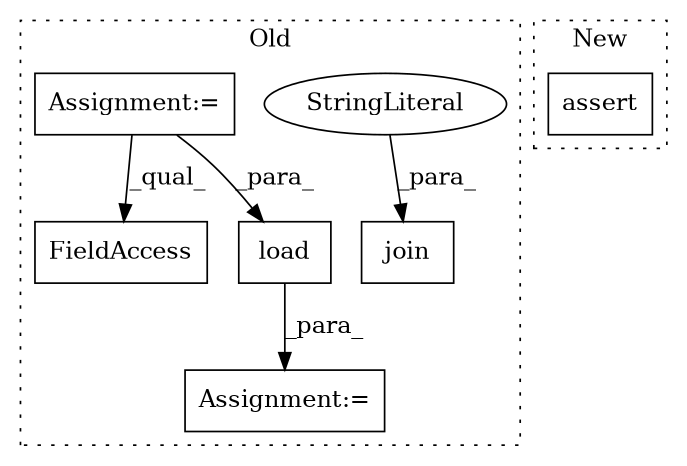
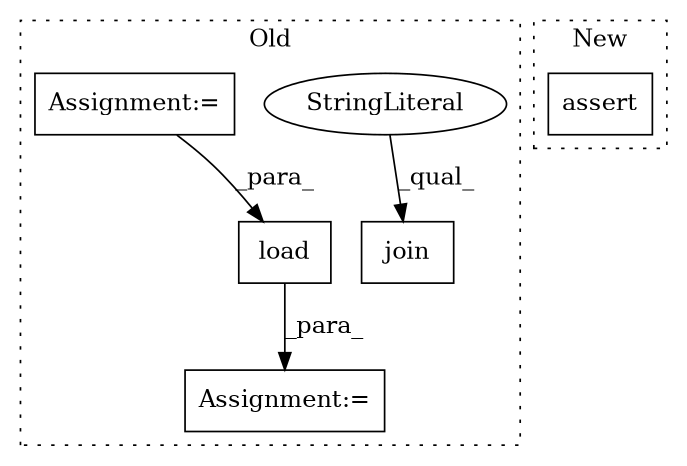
(437, 178) -> (437, 178)
(121, 252) -> none
